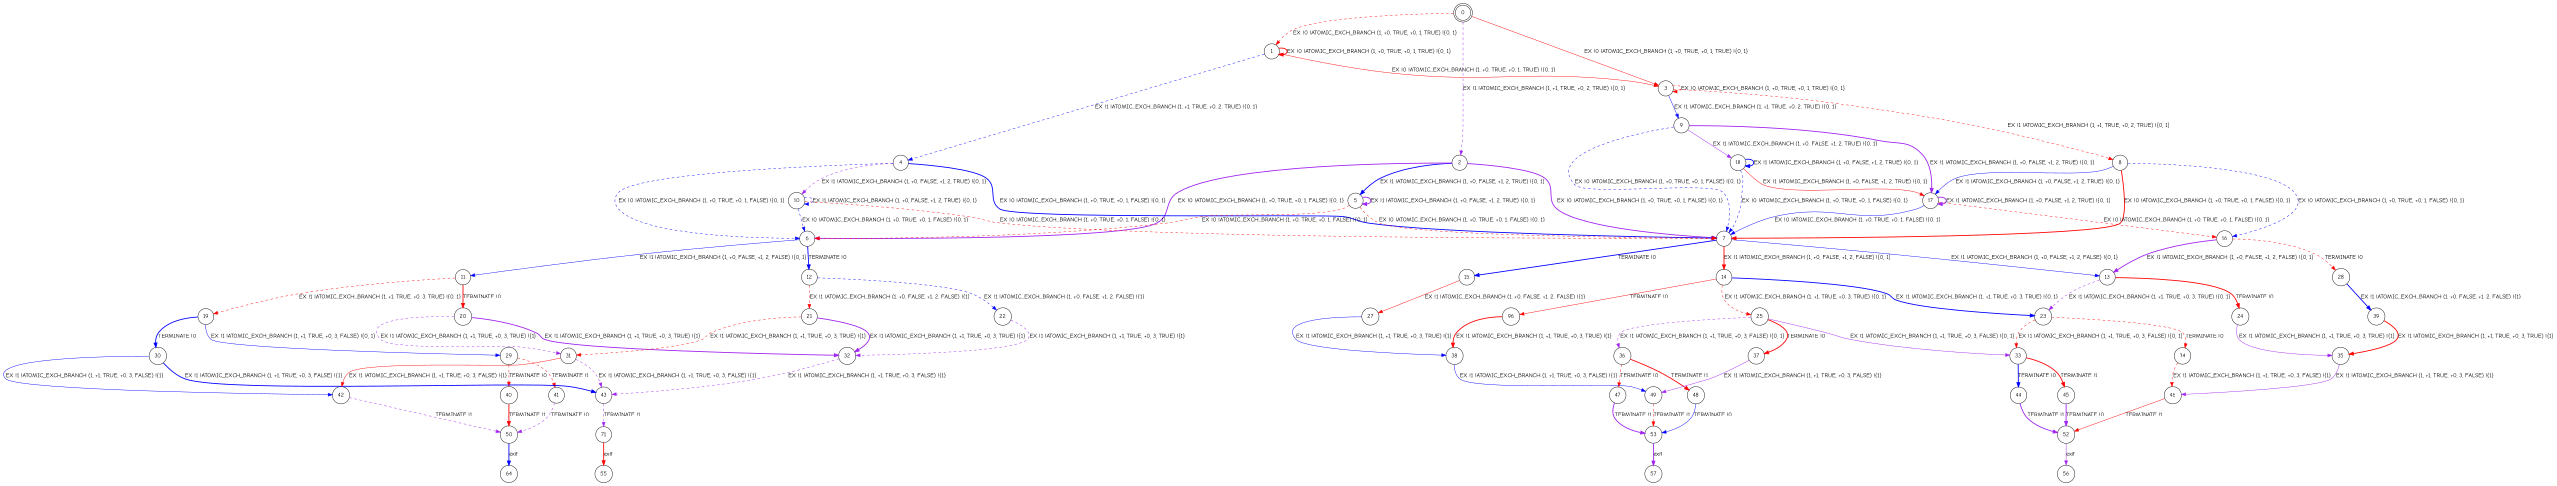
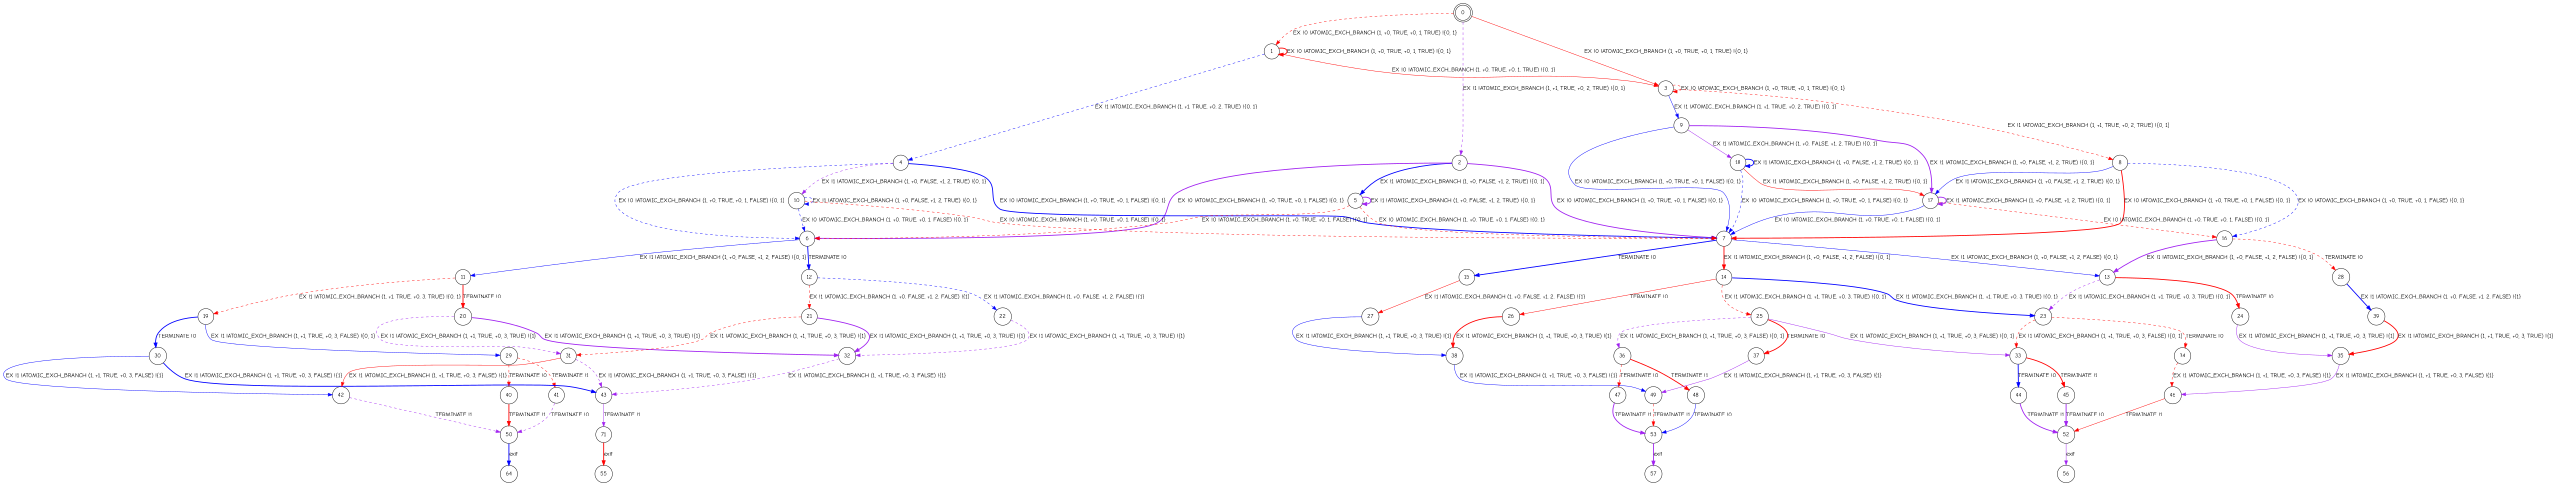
(1601, 189) -> (1601, 189)
(1511, 317) -> (1511, 317)
(604, 413) -> (604, 413)
